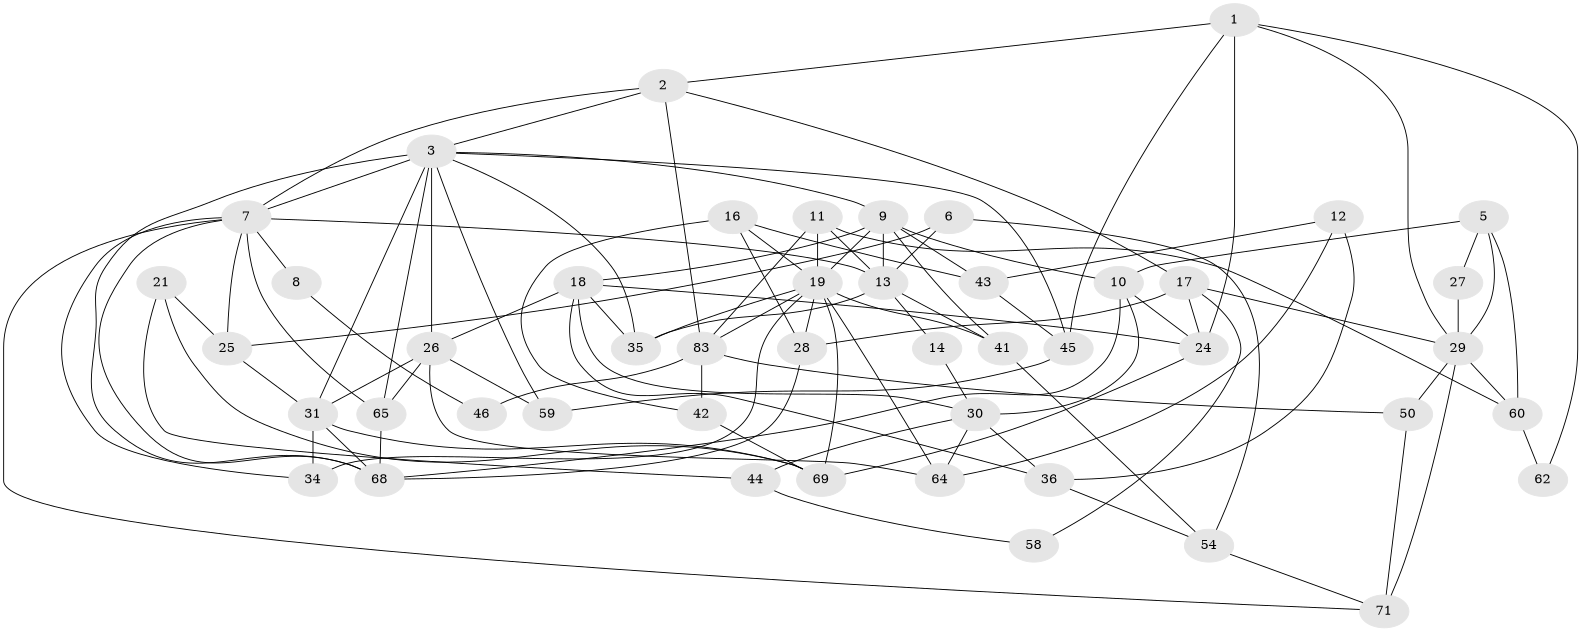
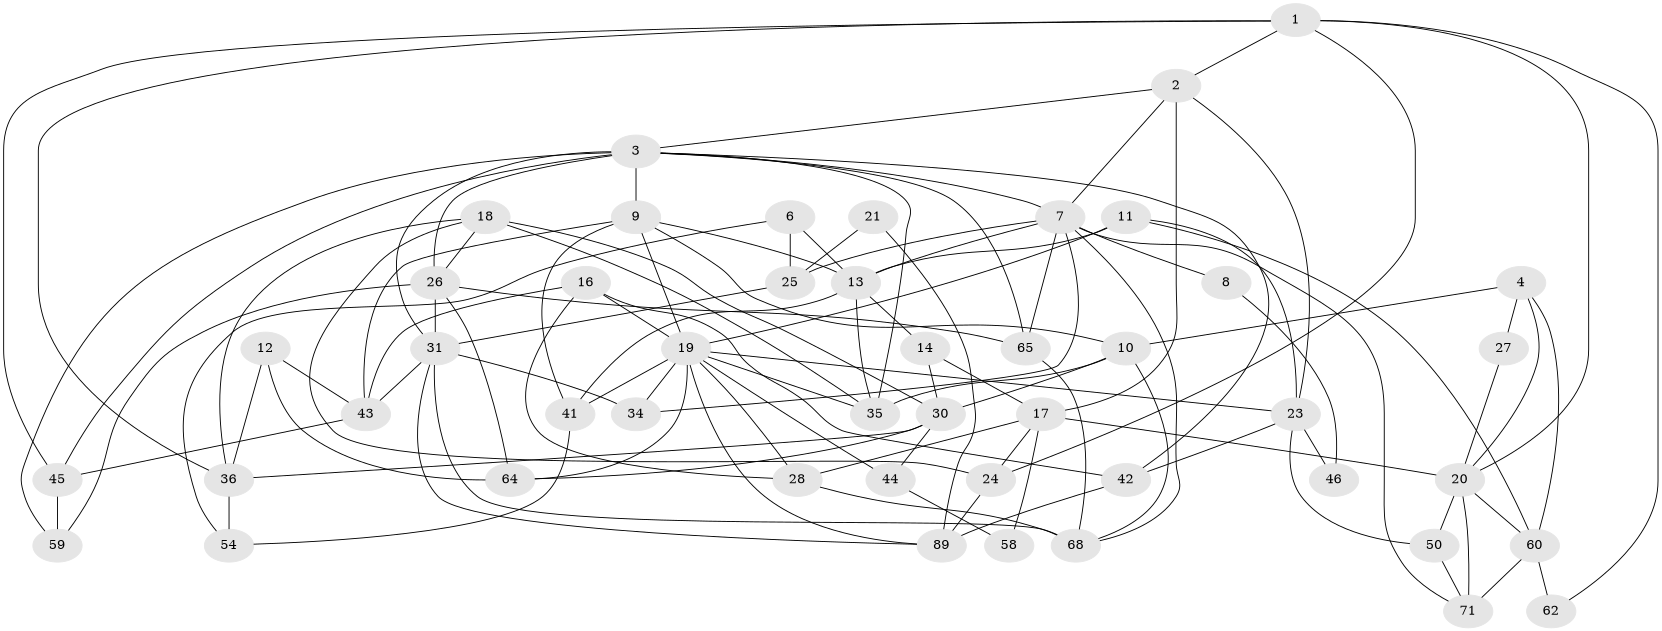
none -> (444, 48)
(1484, 217) -> (1521, 283)
(735, 261) -> none
(96, 315) -> (1098, 187)
(1161, 316) -> (1000, 381)
(702, 349) -> (1296, 414)
(1458, 349) -> (1460, 480)
none -> (401, 381)
none -> (995, 388)
(325, 454) -> (788, 415)
(821, 480) -> (942, 546)
(1297, 579) -> (1502, 579)
